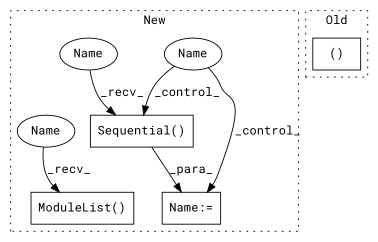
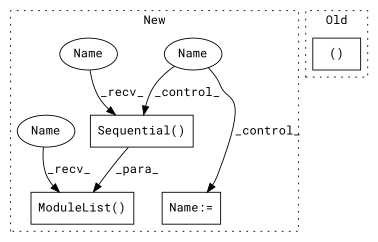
(164, 166) -> (113, 166)
